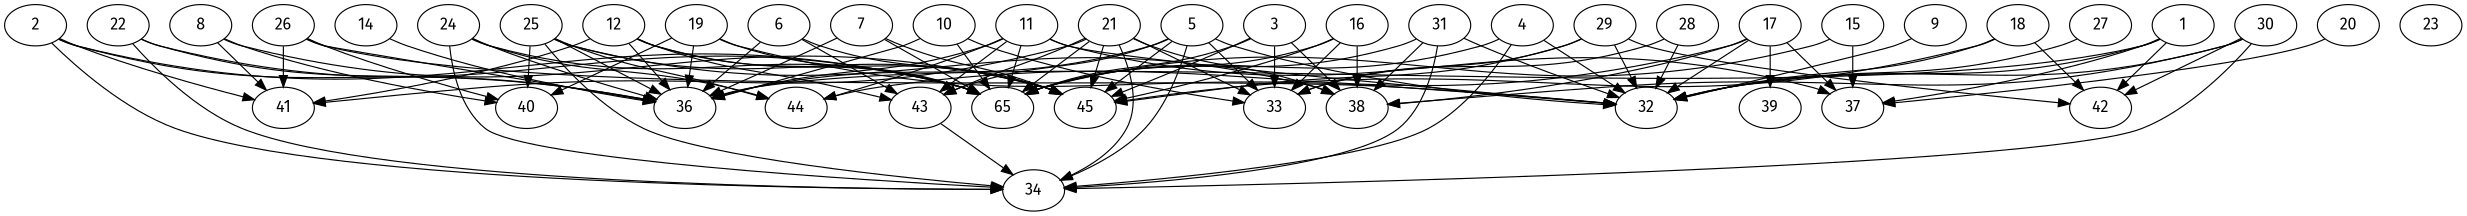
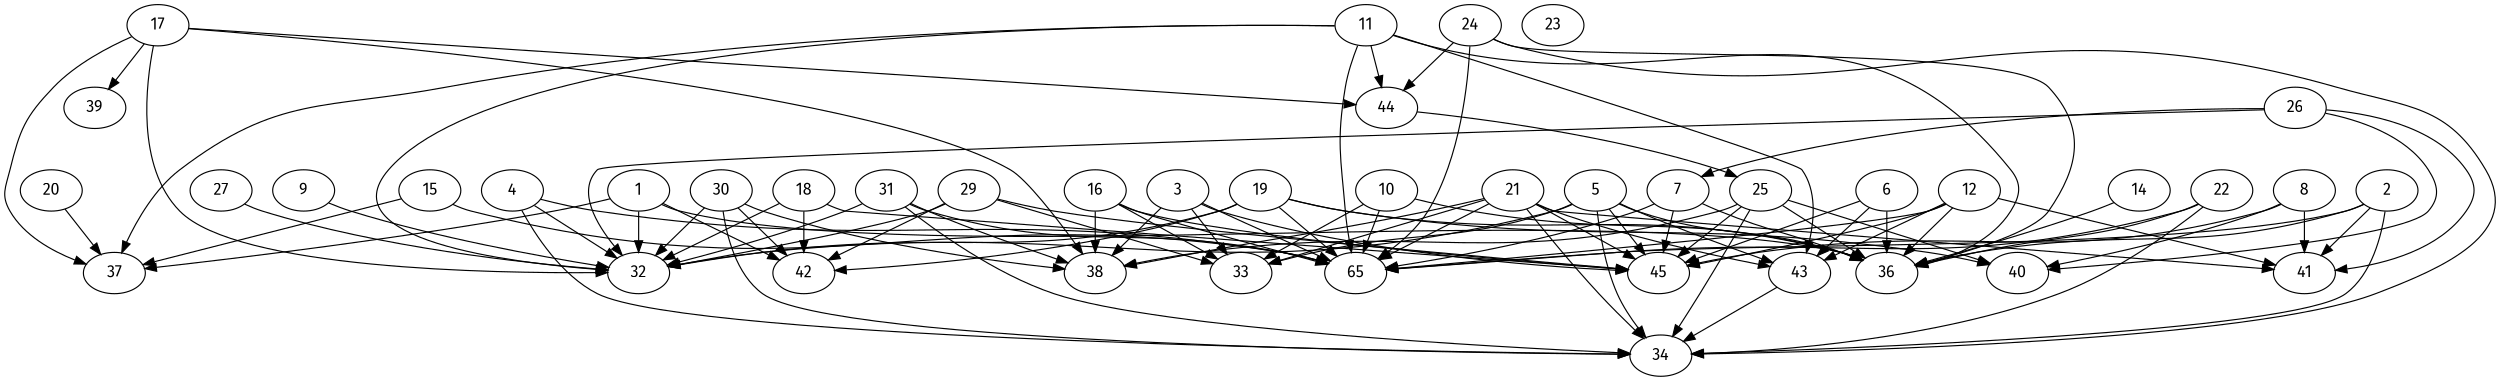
(1688, 25) -> none
(655, 70) -> (1589, 137)
(475, 71) -> (1945, 127)
none -> (1015, 253)
